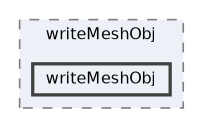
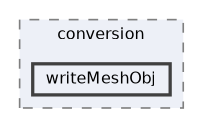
(101, 35) -> (101, 35)
